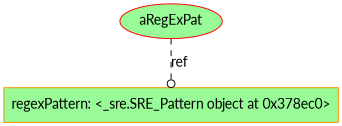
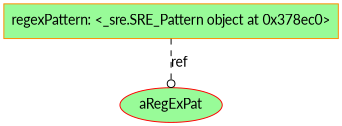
(171, 59) -> (171, 59)
